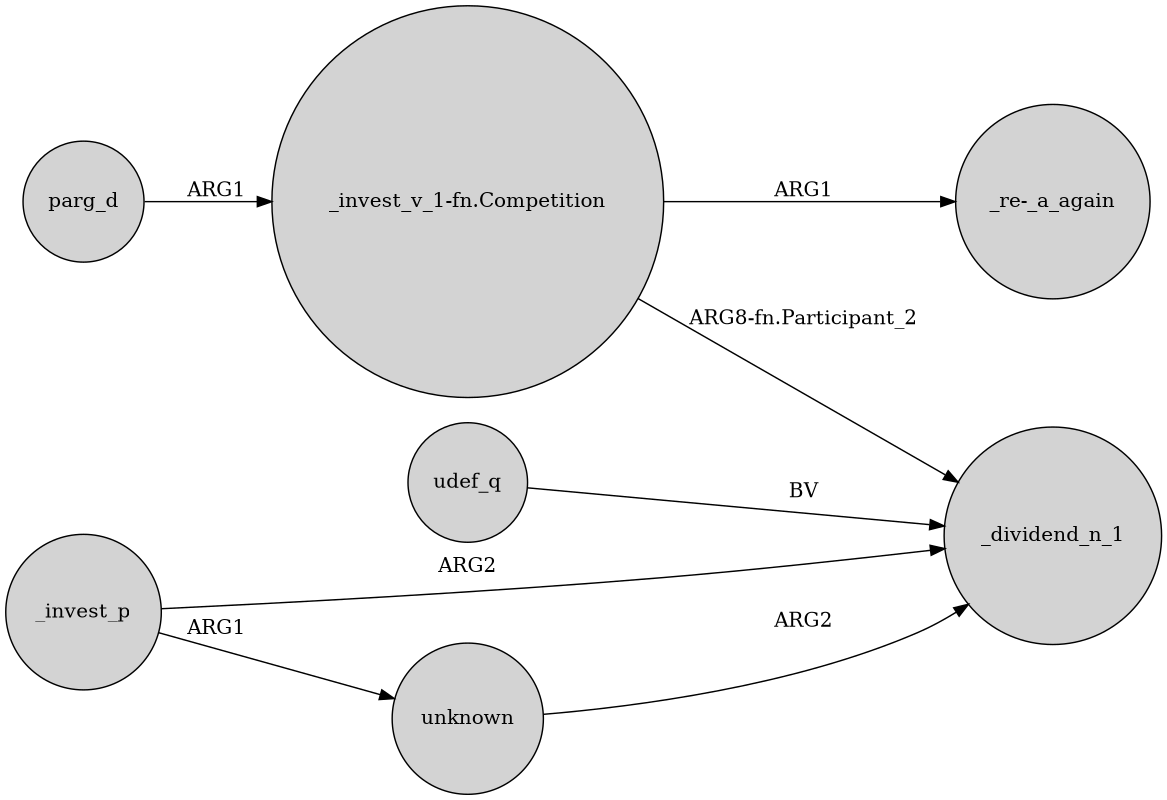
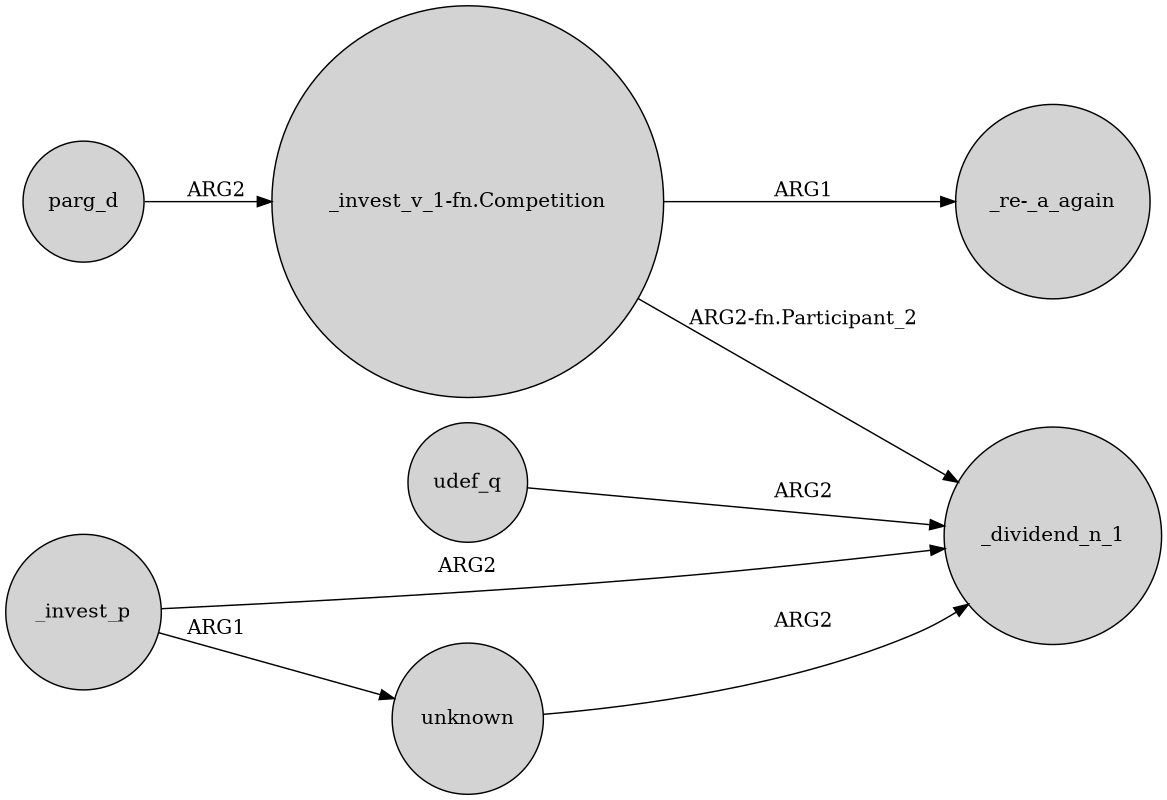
(217, 191) -> (217, 191)
(804, 319) -> (804, 319)
(804, 492) -> (804, 492)
